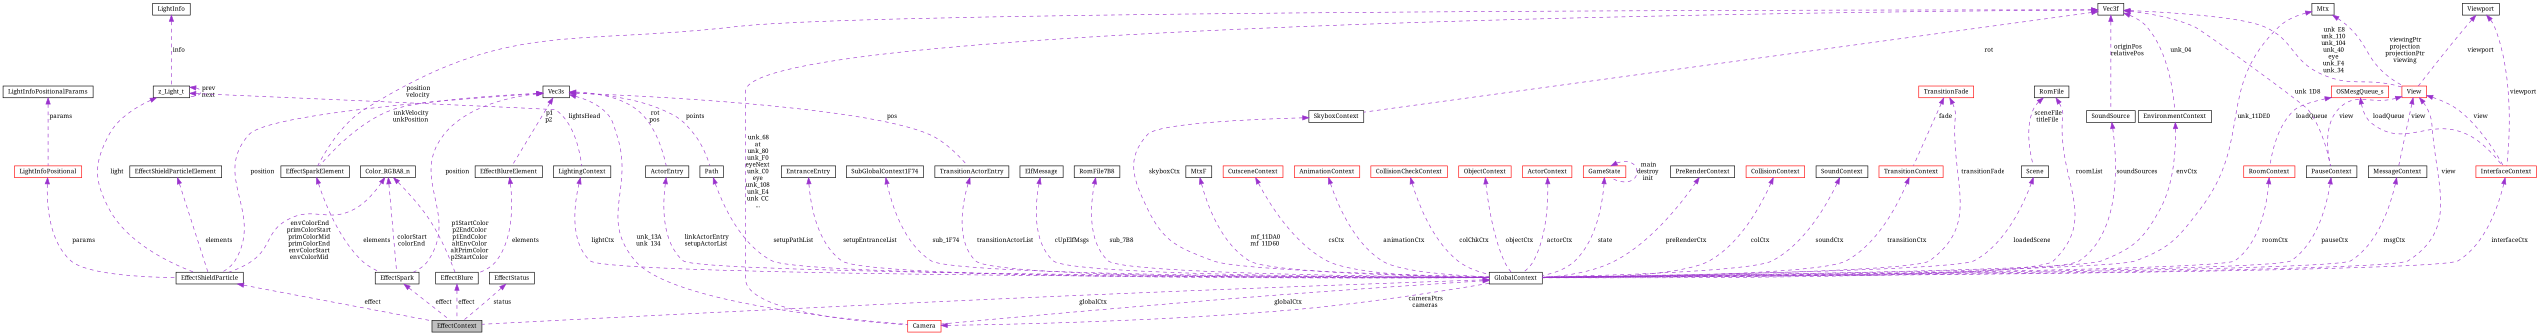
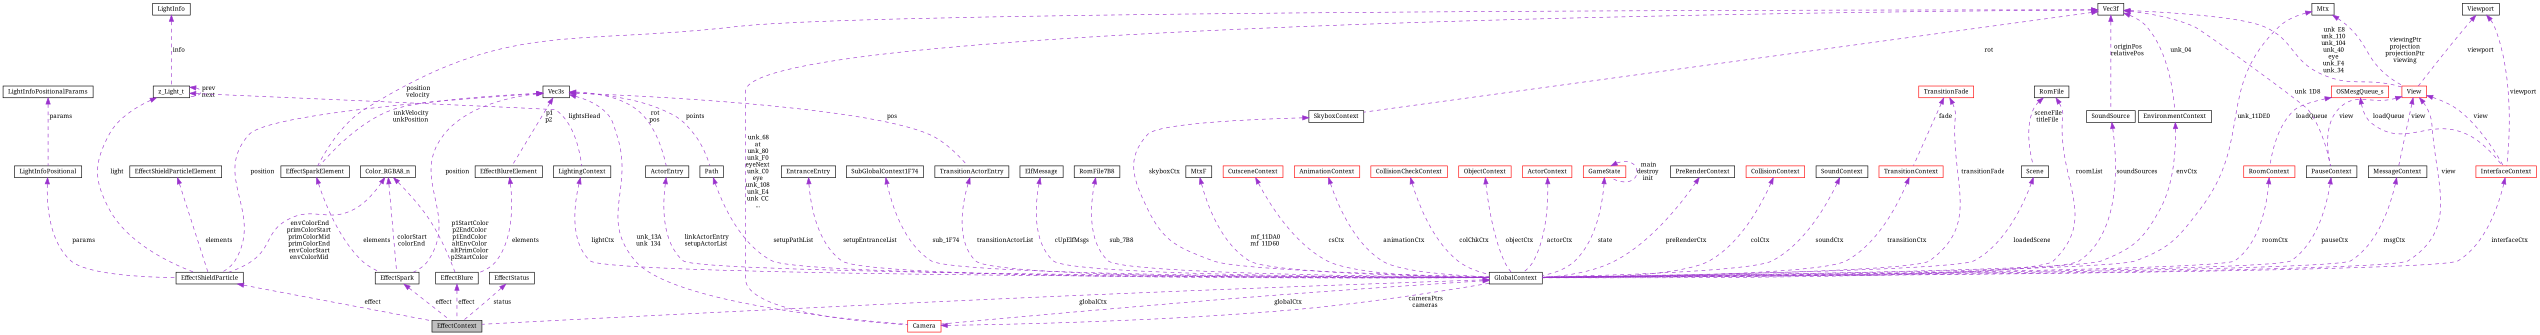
(48, 172) -> (48, 172)
